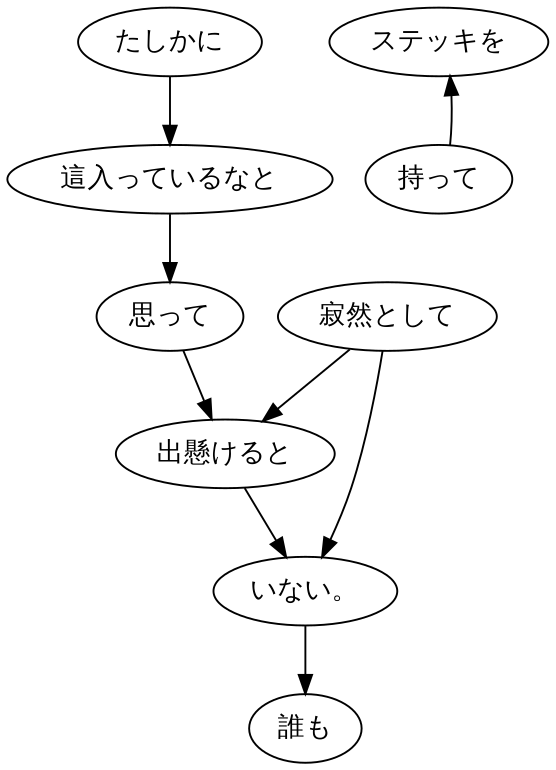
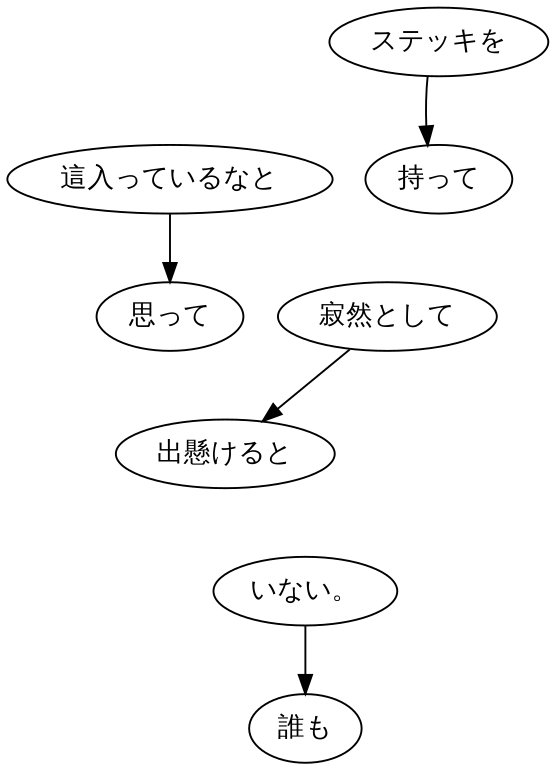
(170, 42) -> none
(452, 121) -> (426, 101)
(194, 376) -> none
(363, 447) -> none
(260, 514) -> none
